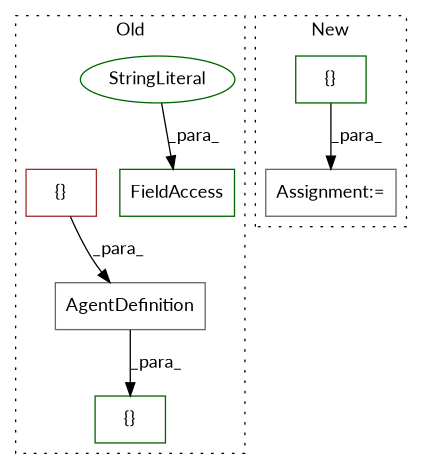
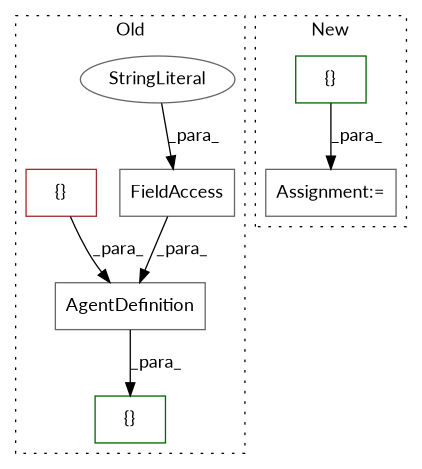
(158, 79) -> (158, 79)
(177, 193) -> (177, 193)
none -> (156, 243)
